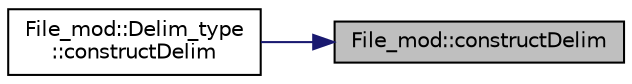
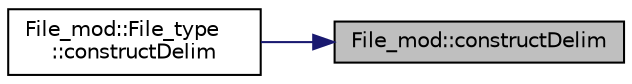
(134, 42) -> (134, 42)
